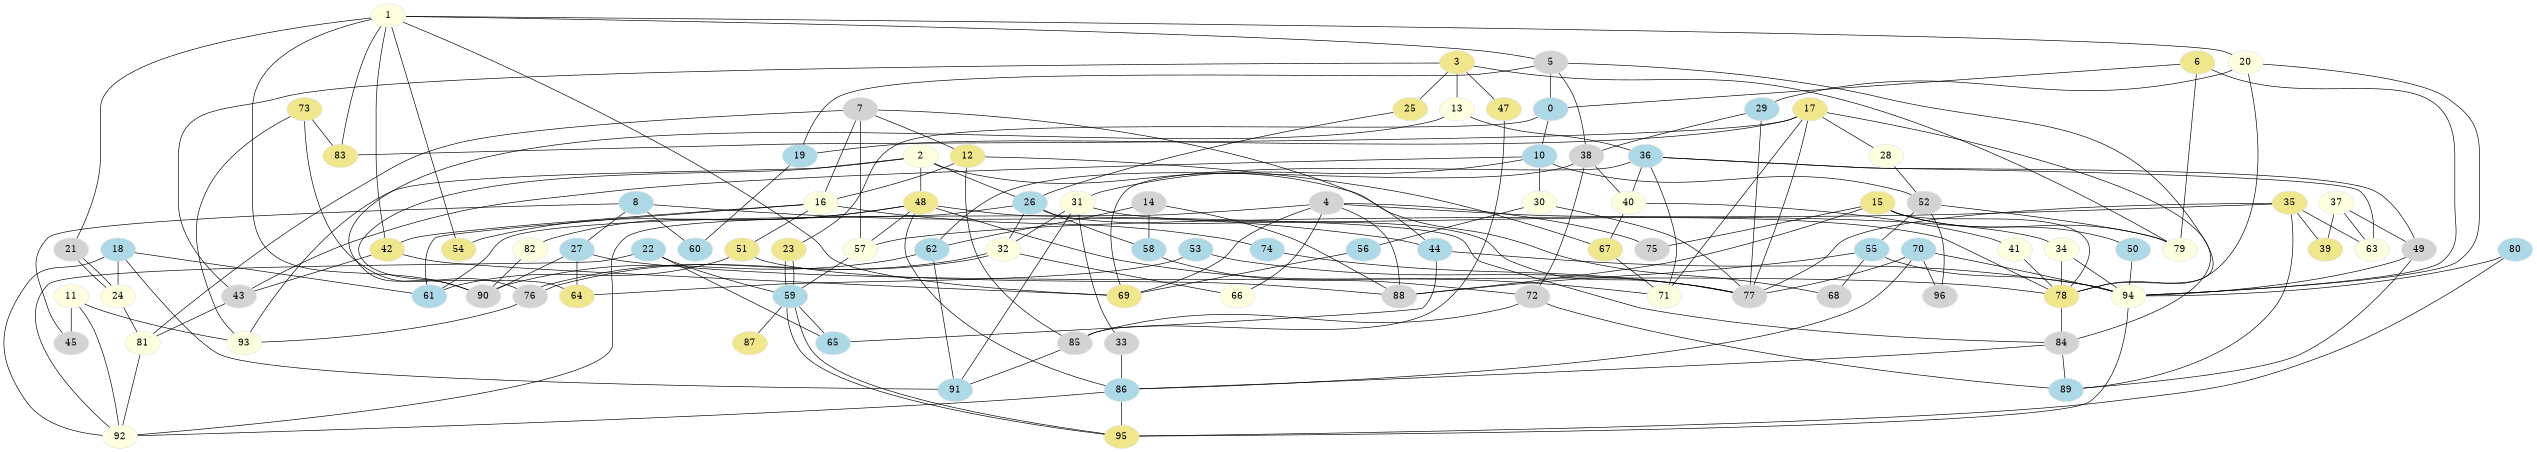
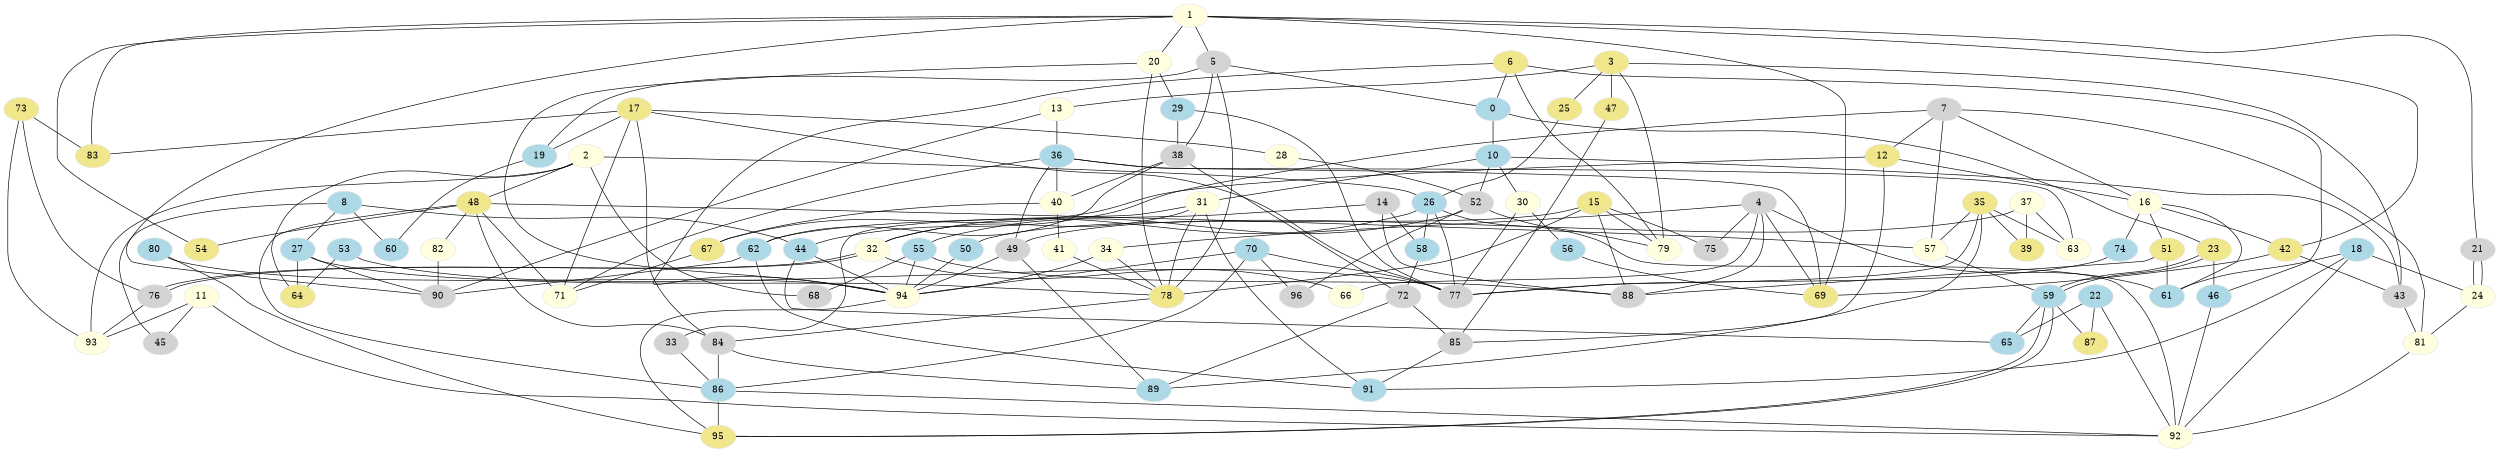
(709, 274) -> (2093, 320)
none -> (2214, 296)
